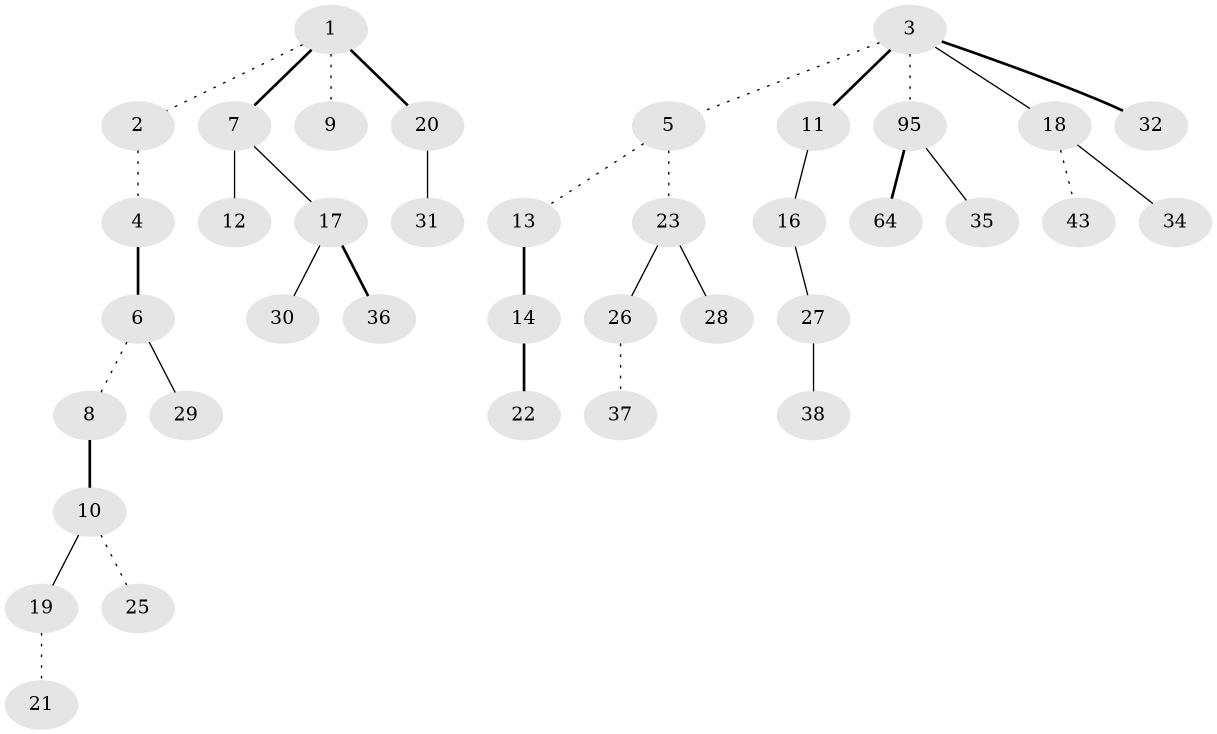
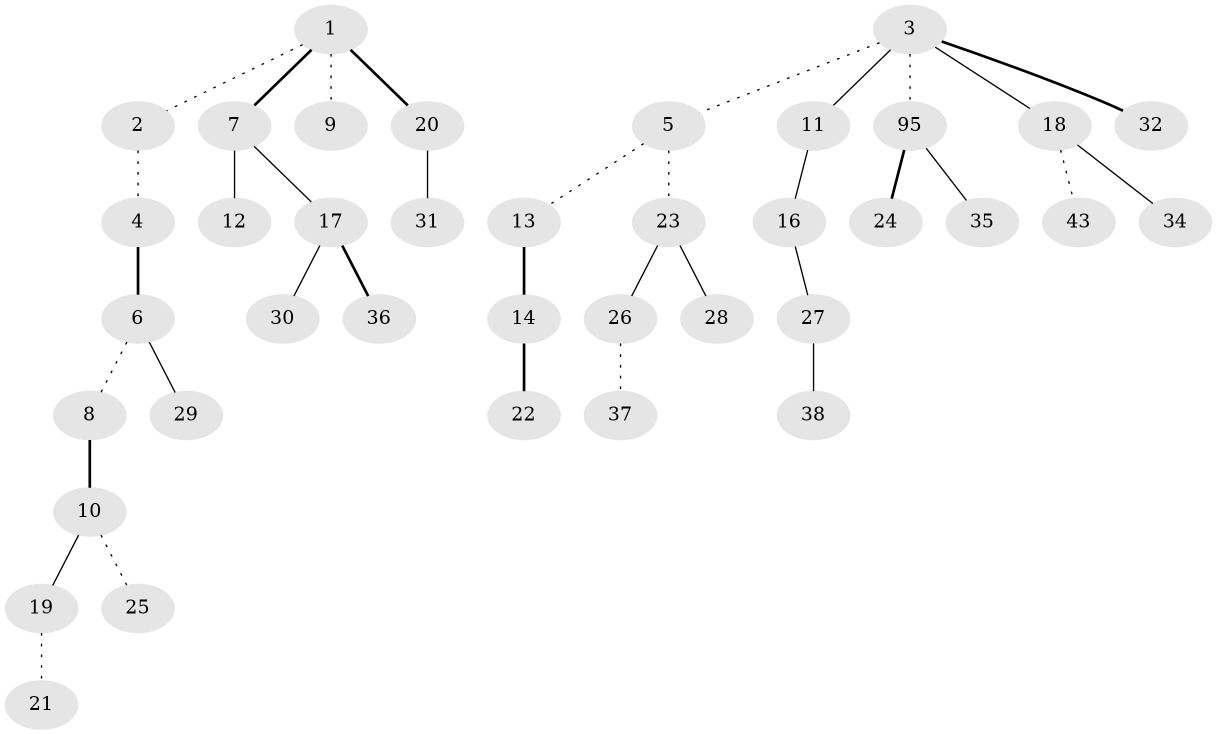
(862, 78) -> (862, 78)
(886, 222) -> (886, 222)
